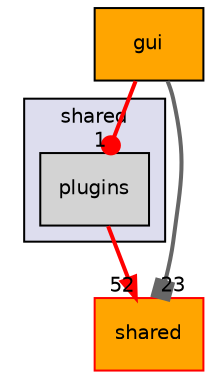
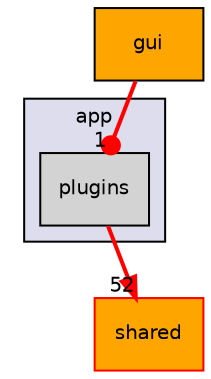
(95, 118) -> (95, 118)
(181, 179) -> none
